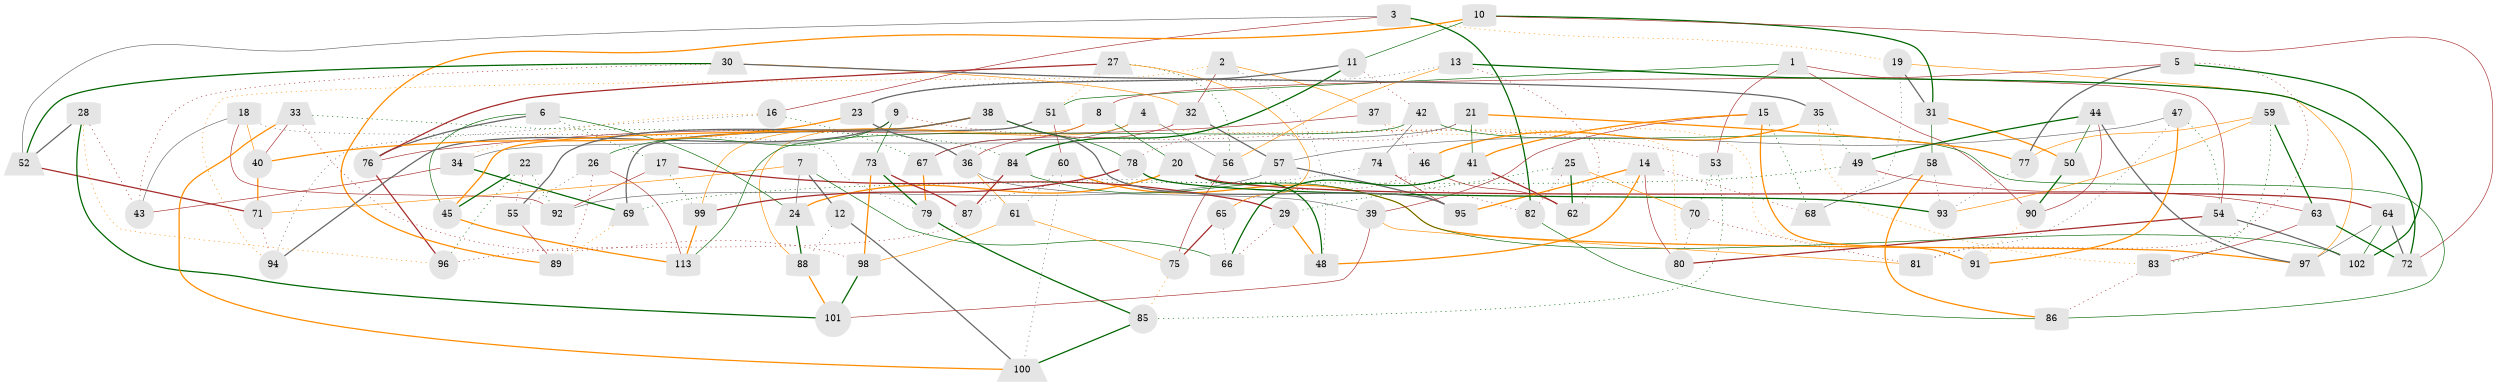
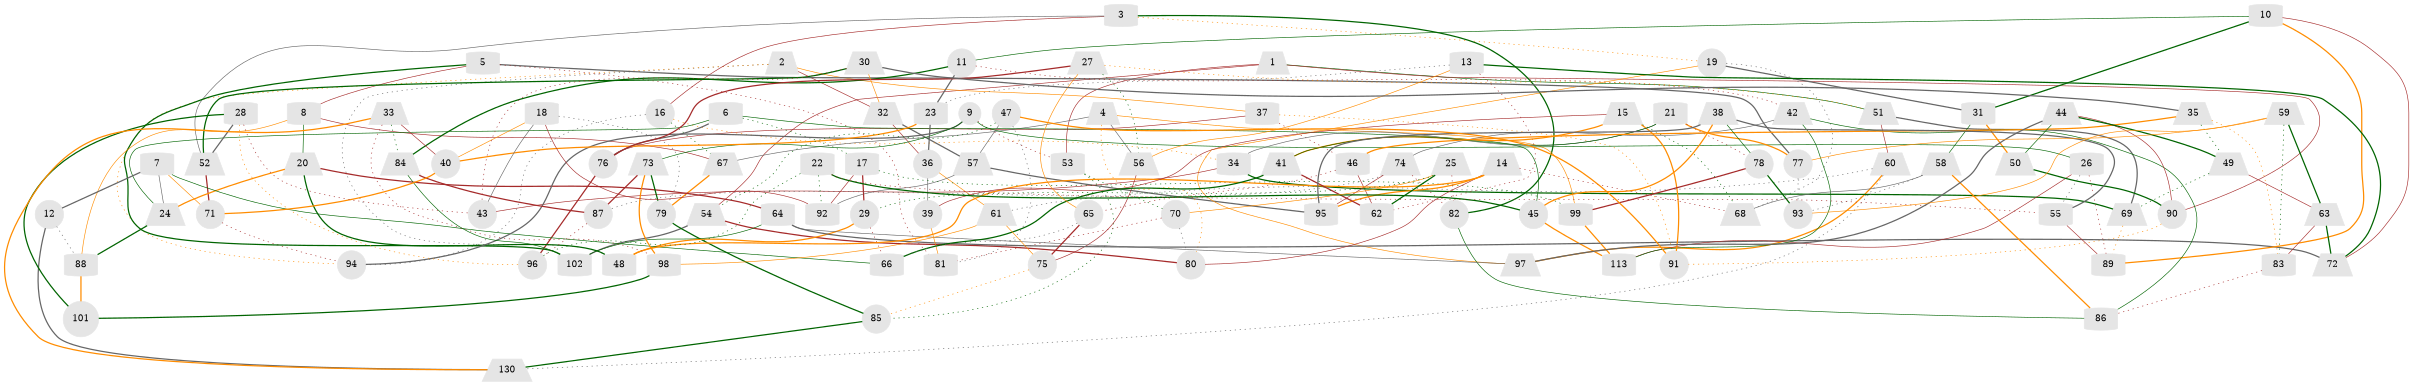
(1127, 299) -> none
(1022, 370) -> (507, 370)
